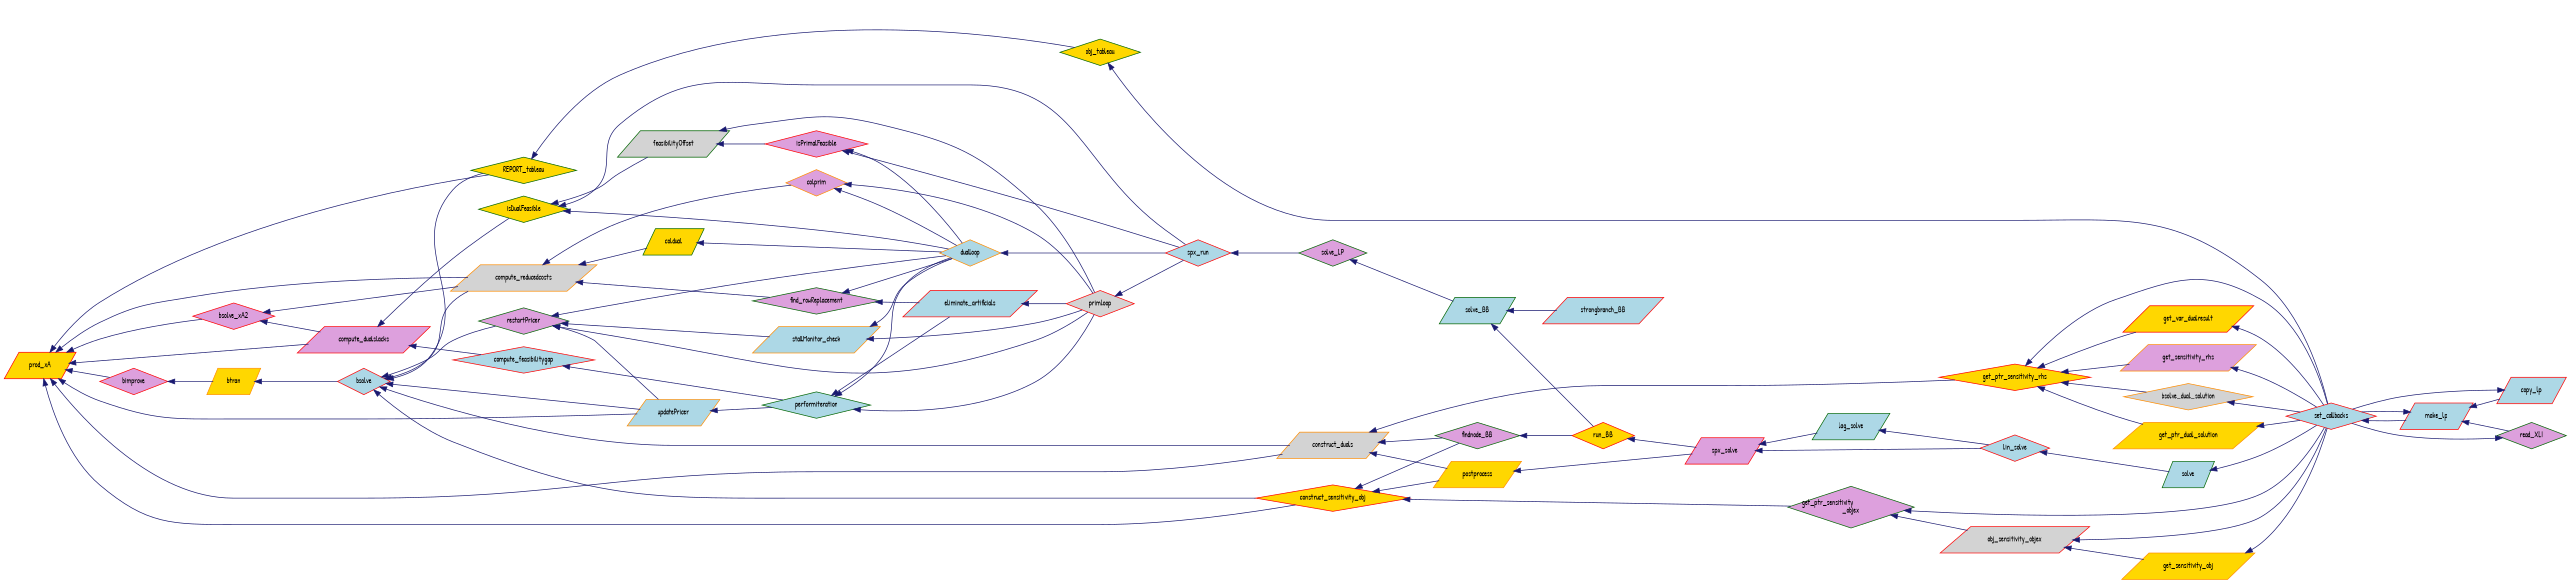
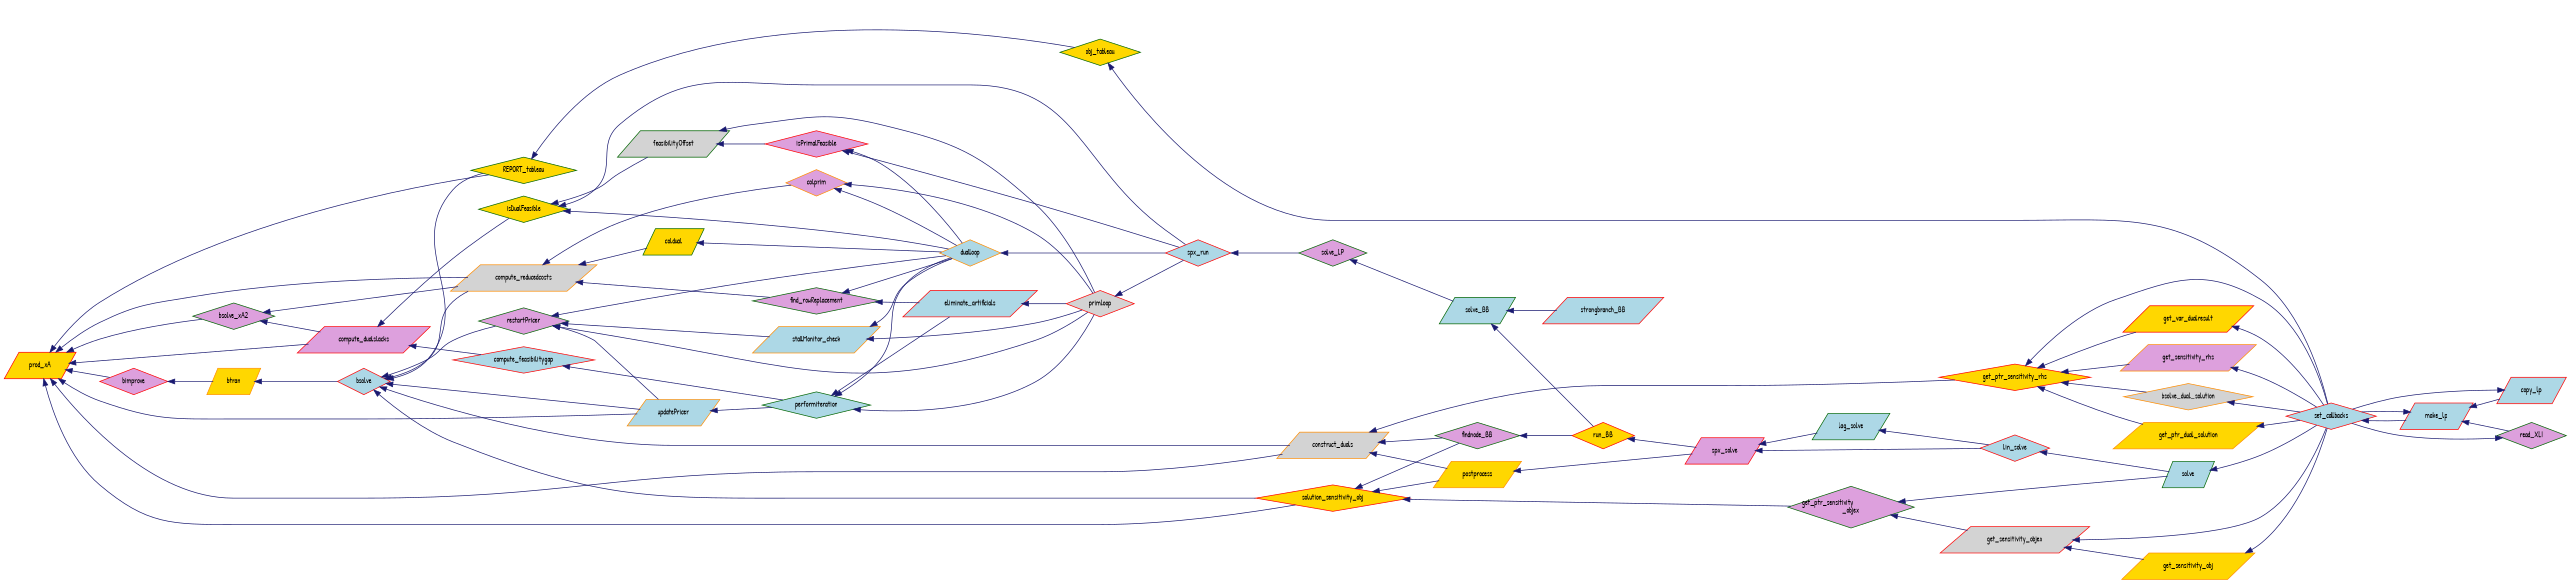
(234, 316) -> (234, 316)
(1333, 498) -> (1333, 498)
(2134, 514) -> (2036, 488)
(2015, 540) -> (2015, 540)
